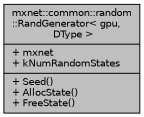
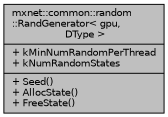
(33, 53) -> (84, 53)
